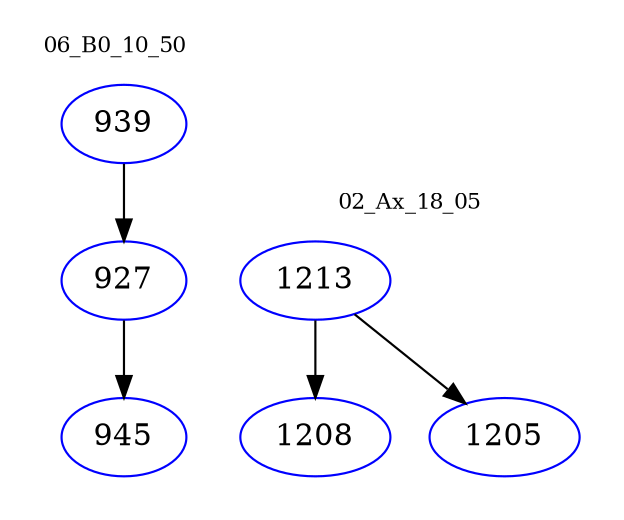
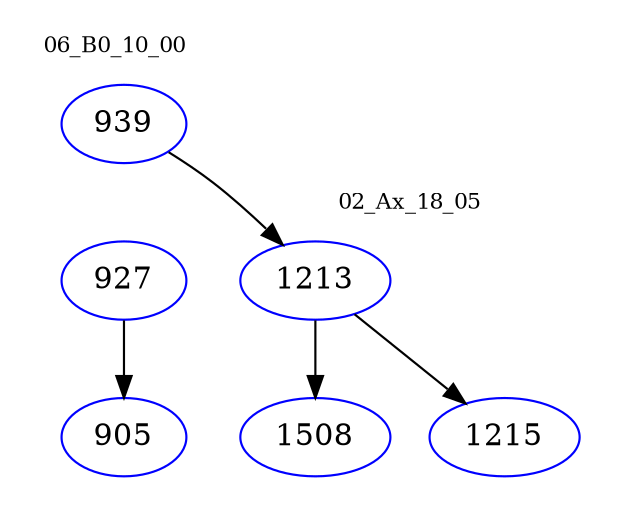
(115, 47) -> (115, 47)
(124, 192) -> (236, 202)
(124, 437) -> (124, 437)
(315, 437) -> (315, 437)
(505, 437) -> (505, 437)
